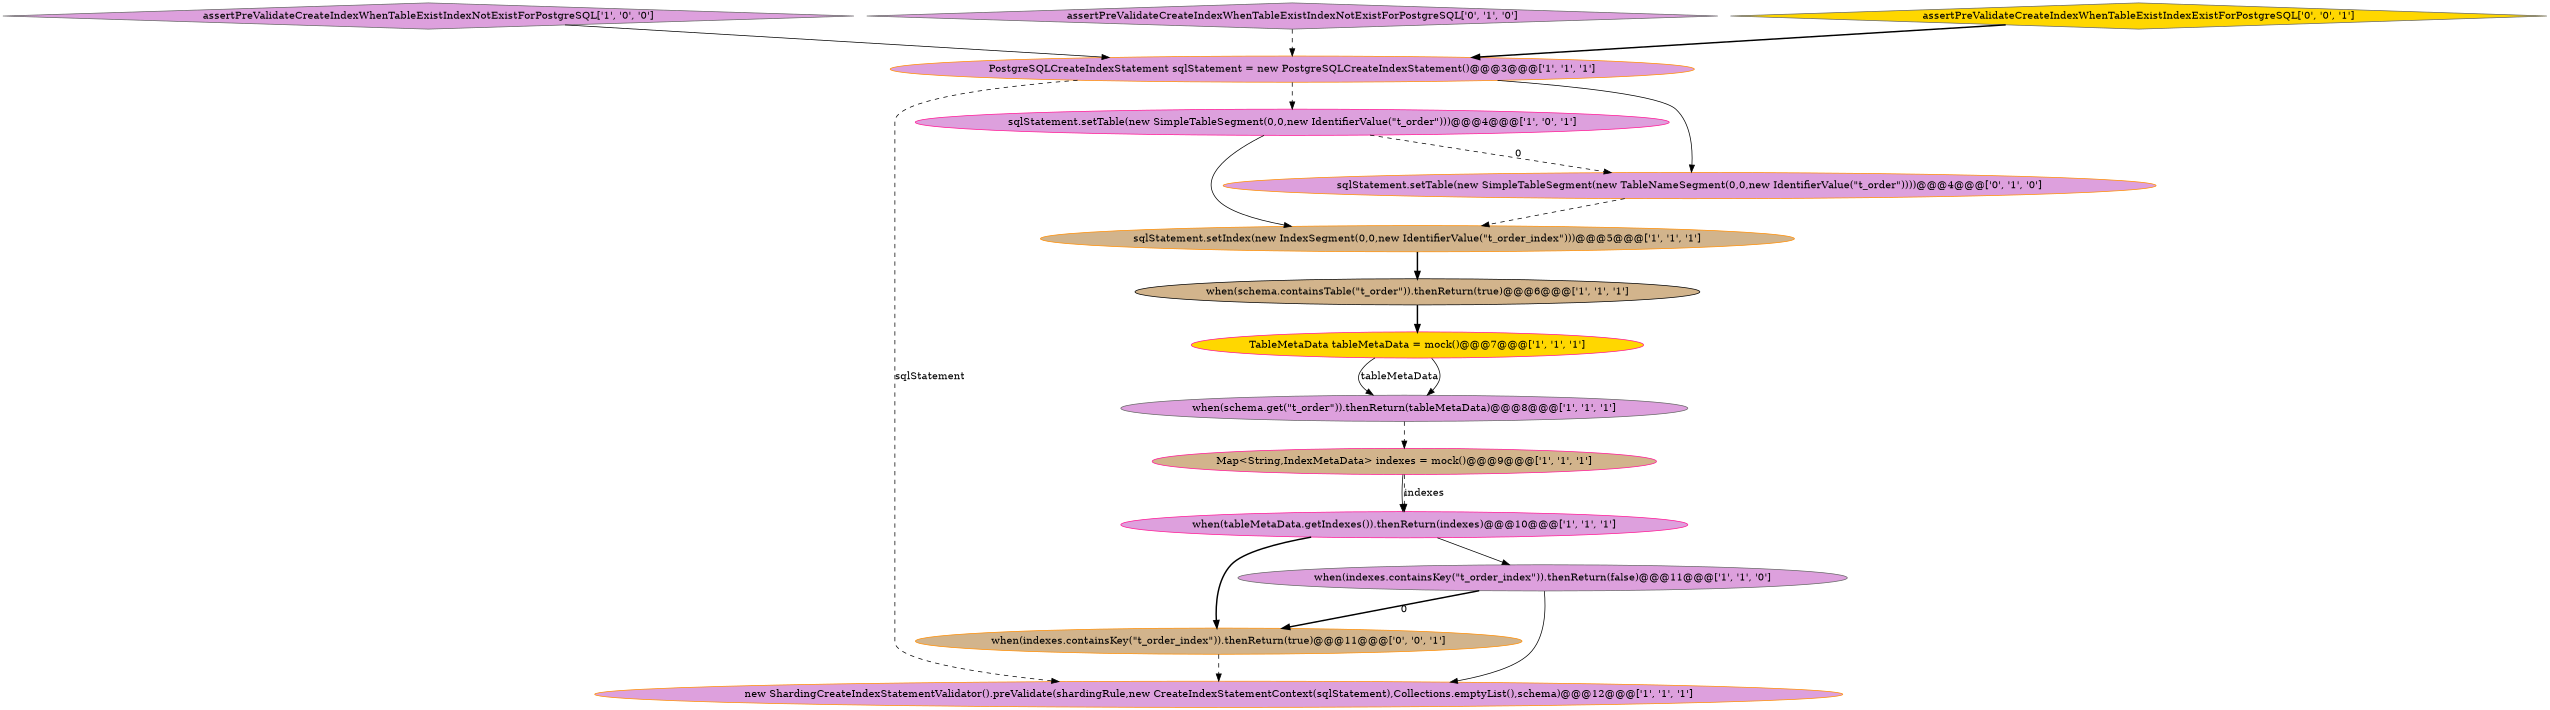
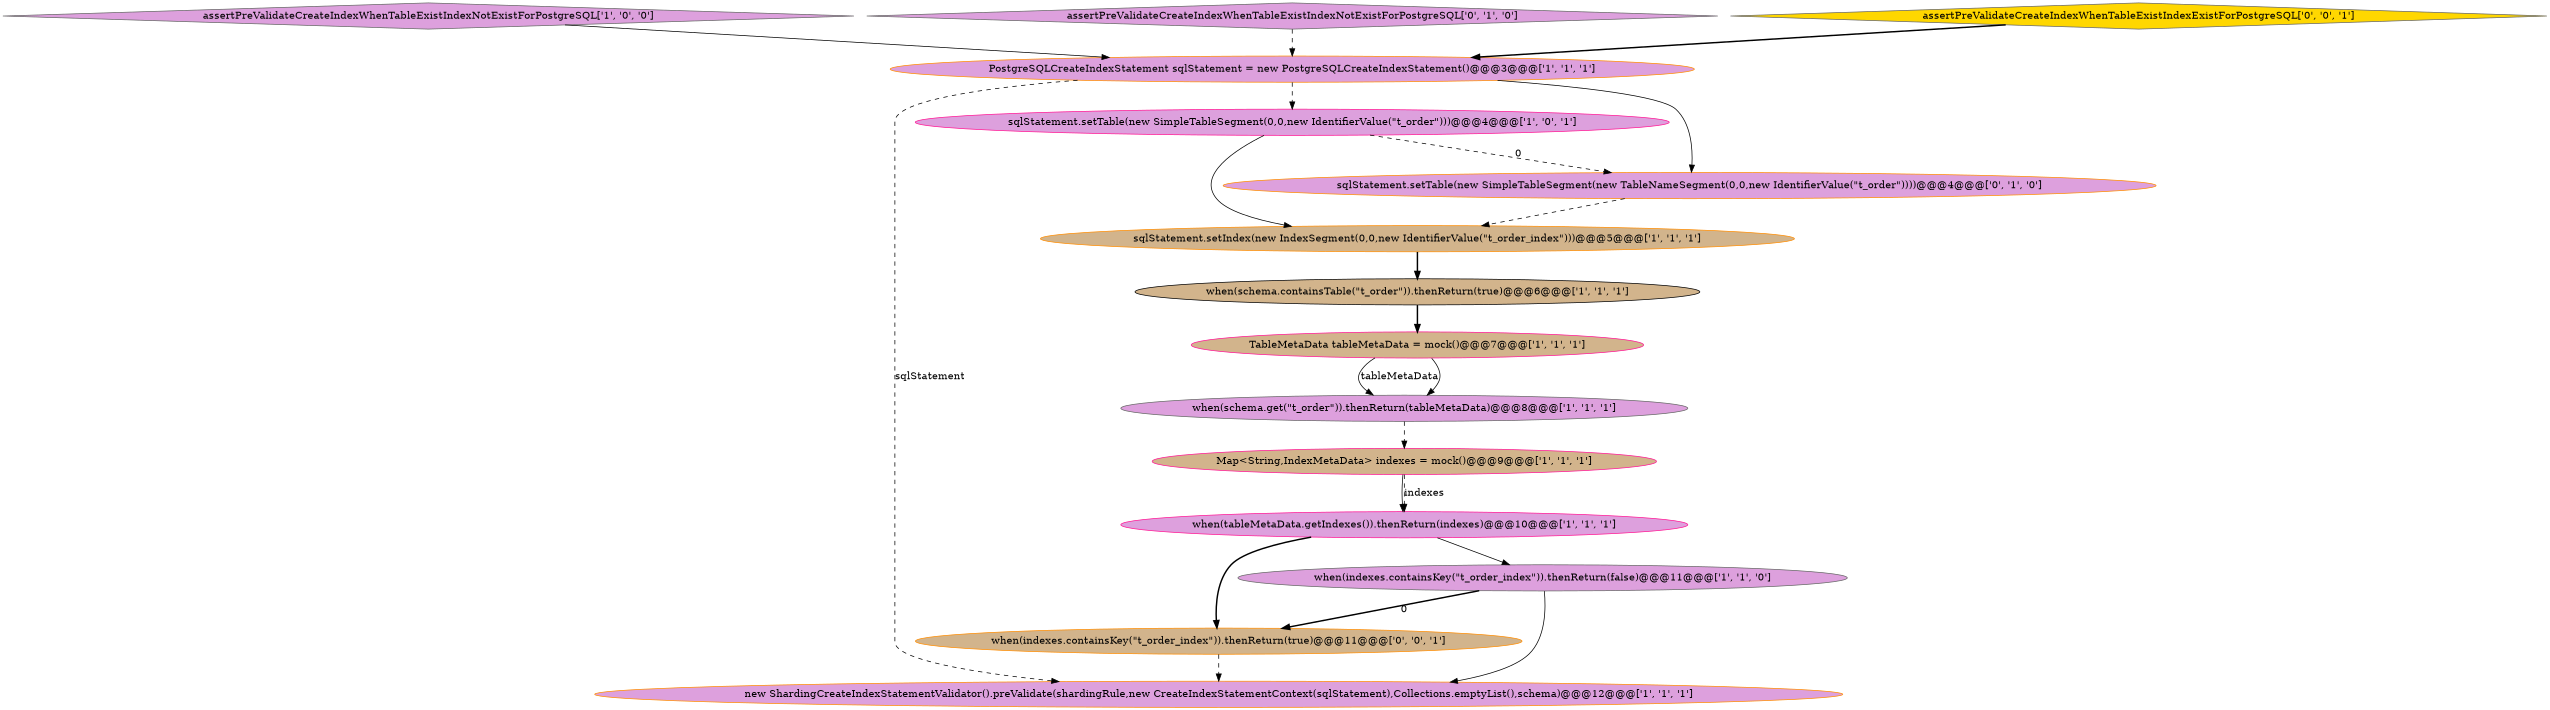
(1417, 345) -> (1417, 345)
